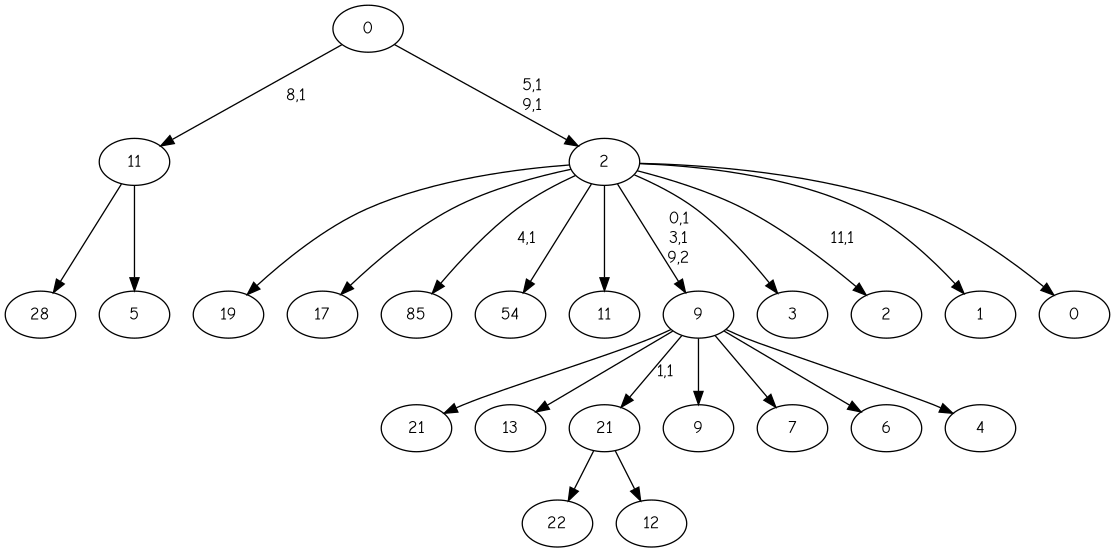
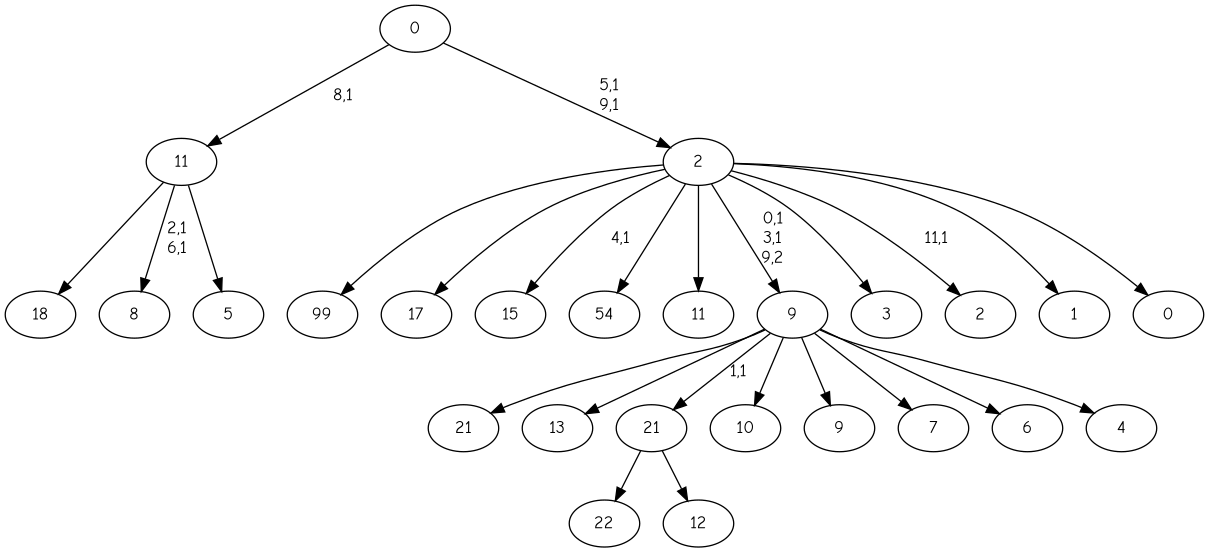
(40, 315) -> (40, 315)
none -> (134, 315)
(228, 315) -> (322, 315)
(416, 315) -> (510, 315)
none -> (745, 428)
